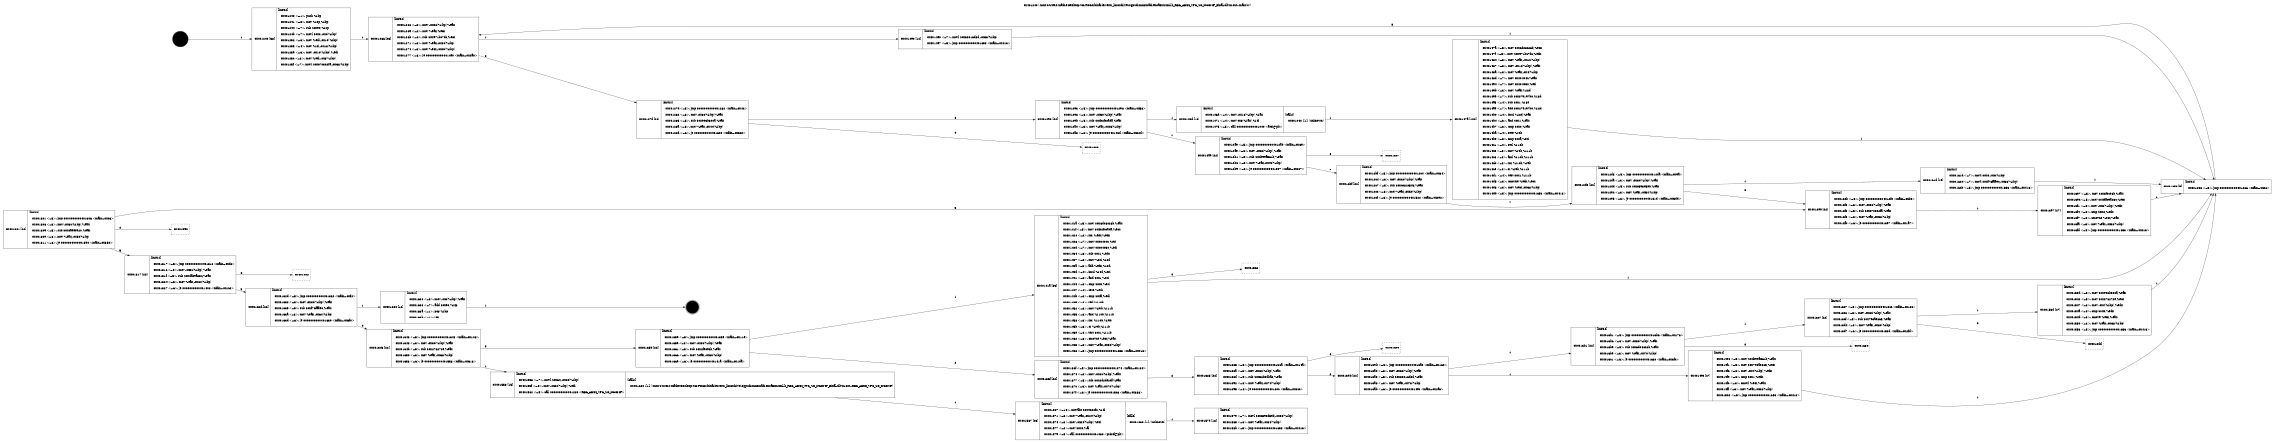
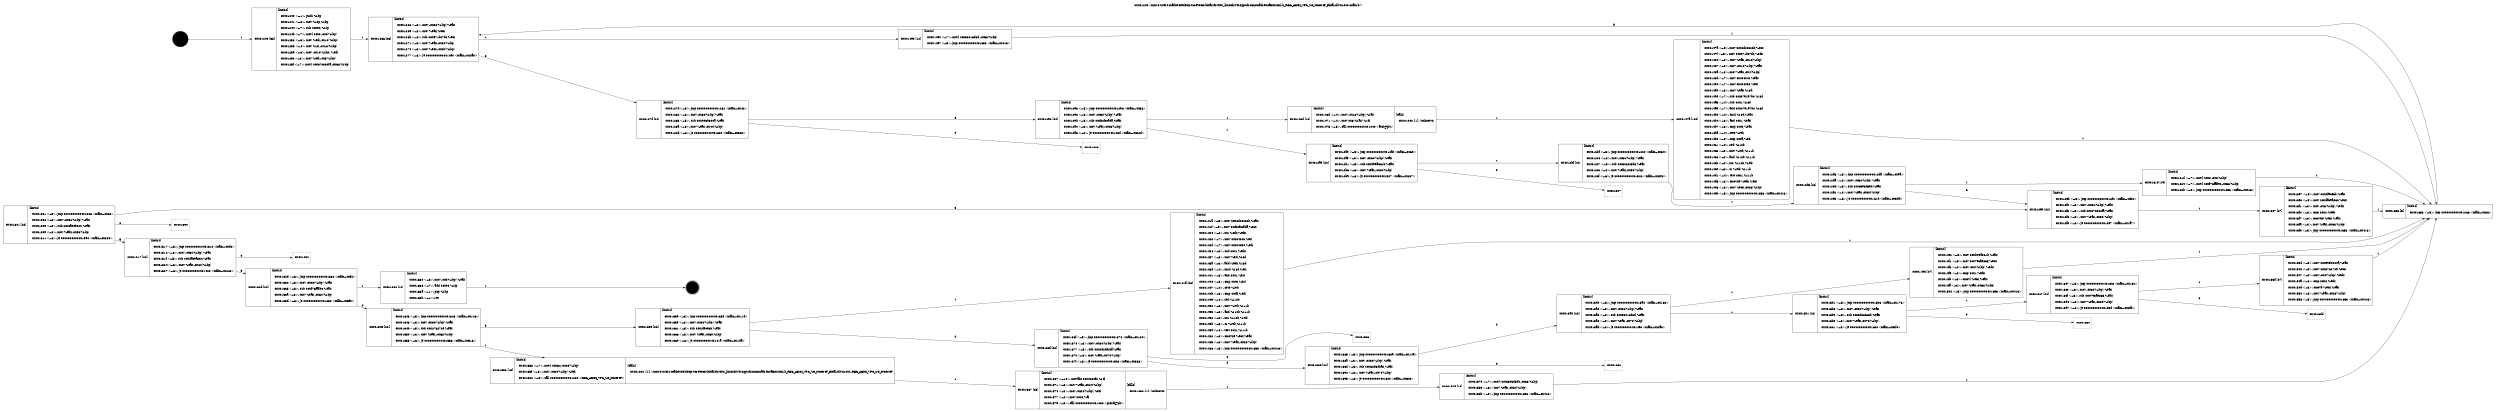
(1194, 274) -> (1256, 361)
none -> (2042, 382)
